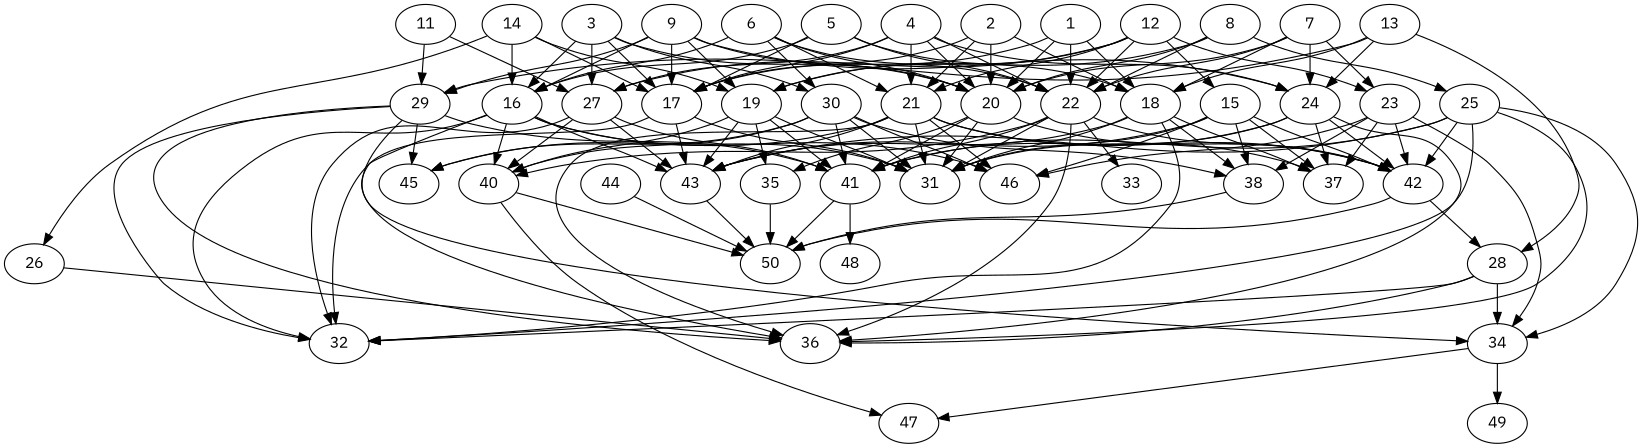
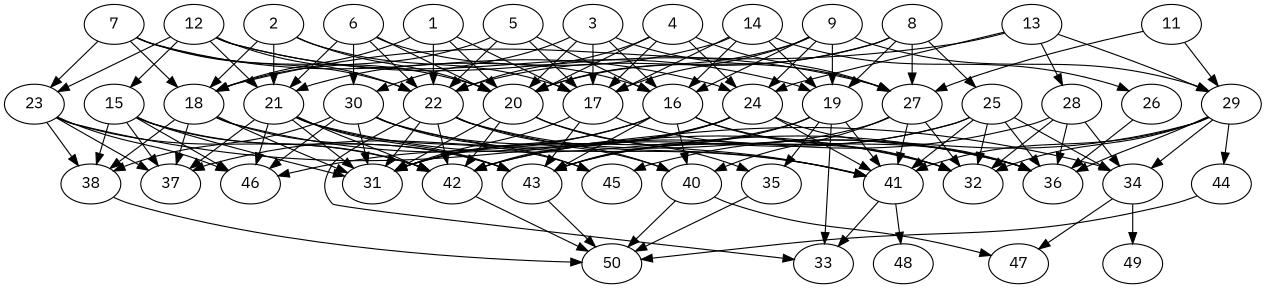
(911, 59) -> (519, 64)
none -> (912, 59)
none -> (1227, 138)
(627, 144) -> (828, 178)
(814, 220) -> (862, 220)
(1451, 220) -> (768, 144)
